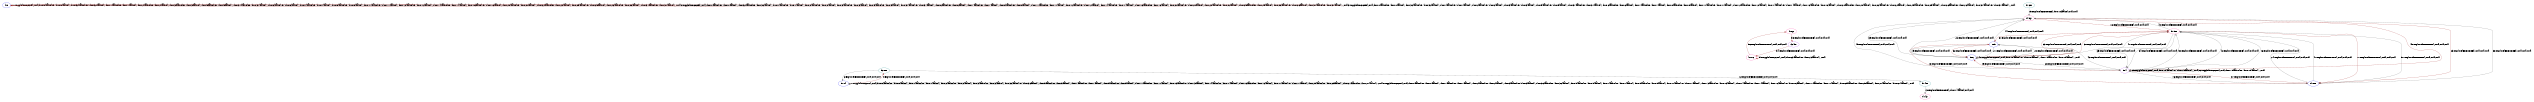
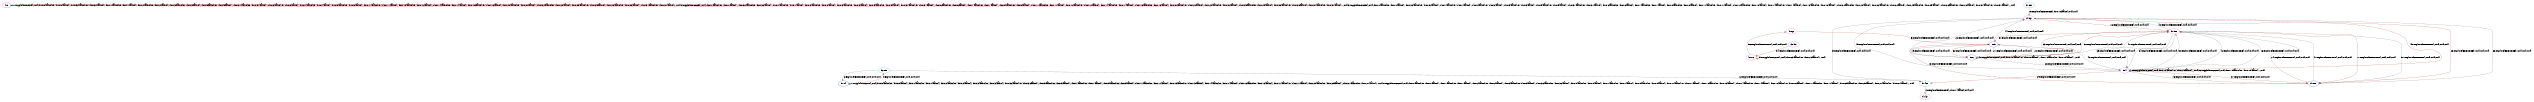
(1892, 29) -> (1863, 25)
(1791, 37) -> (1893, 35)
(2047, 69) -> (2026, 77)
